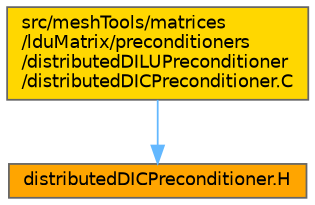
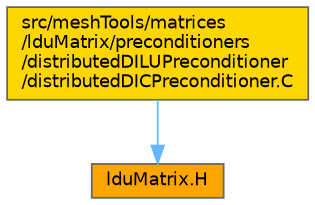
(158, 181) -> (158, 181)
